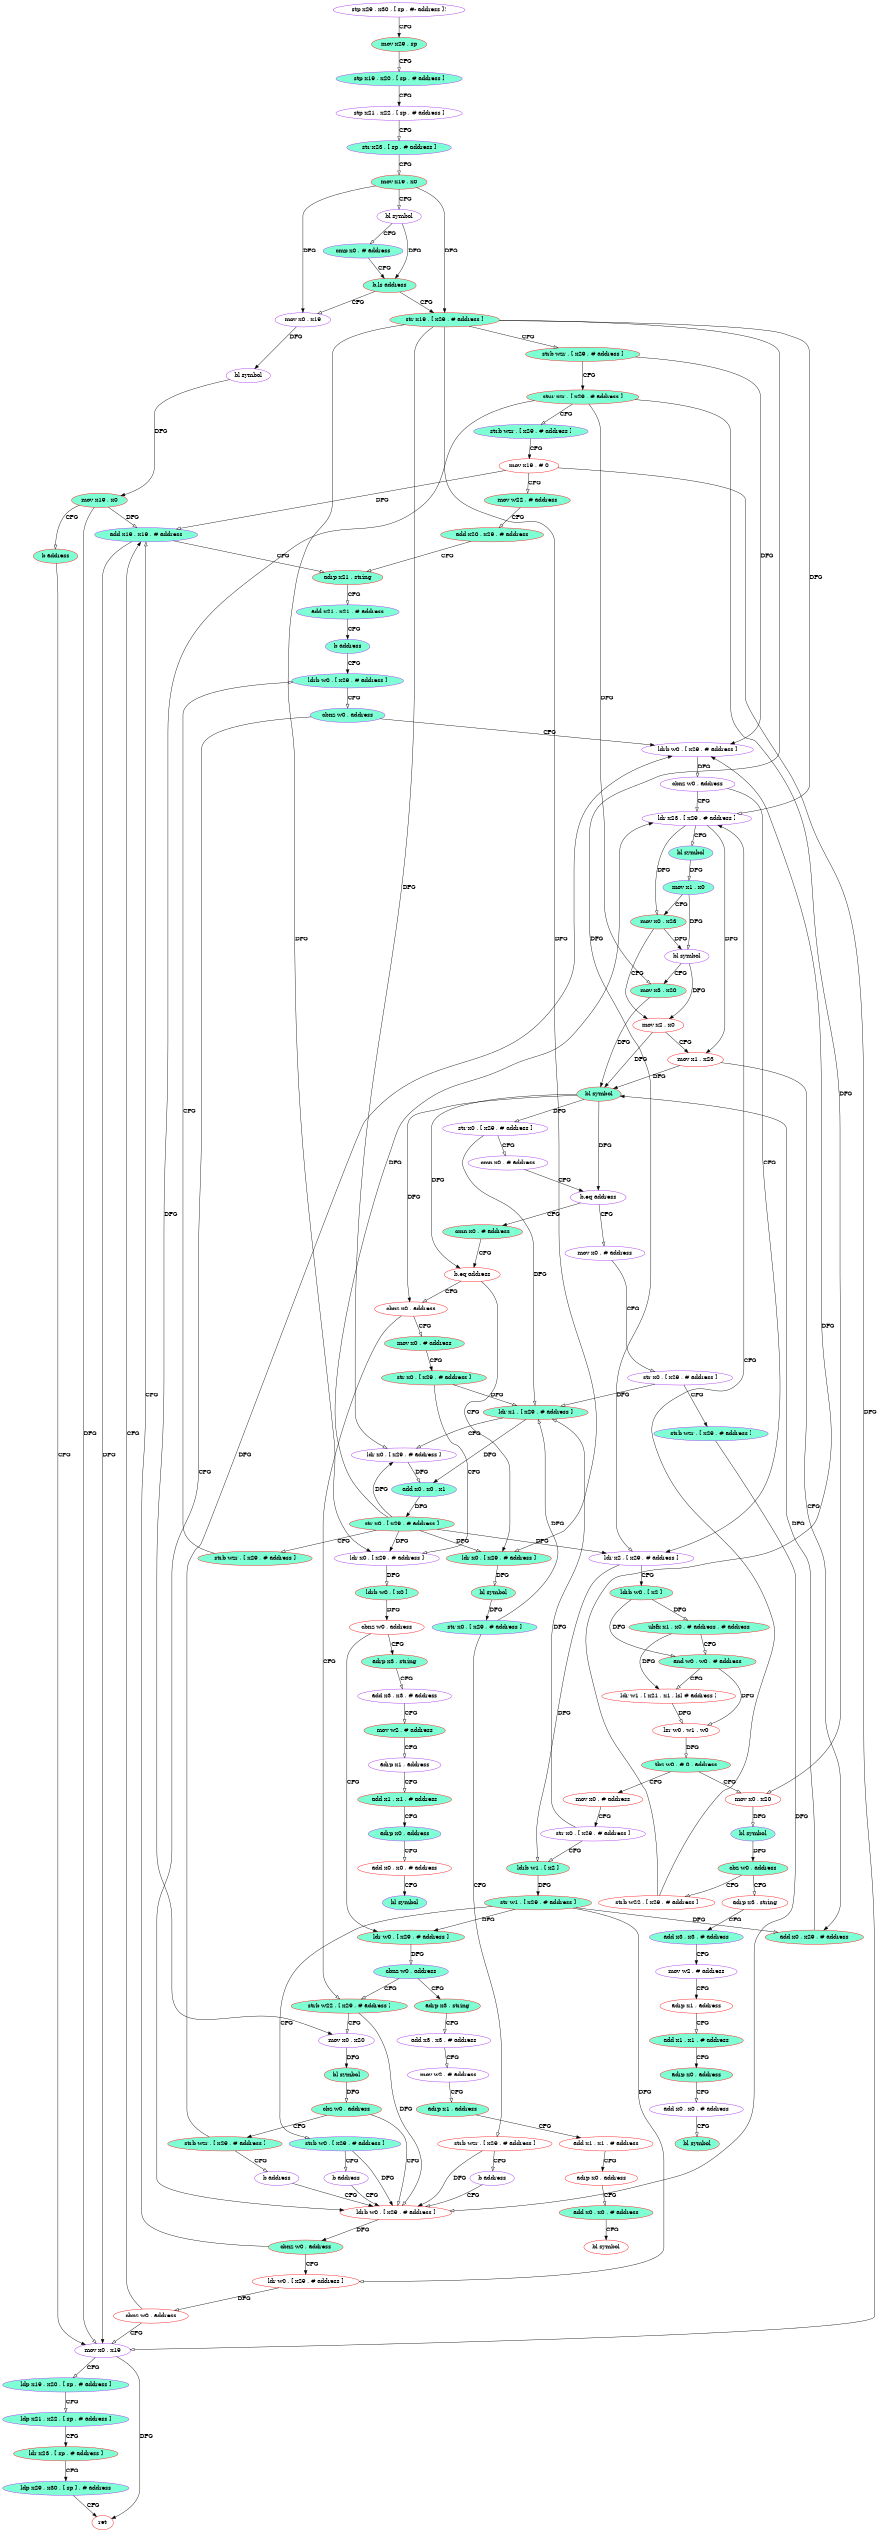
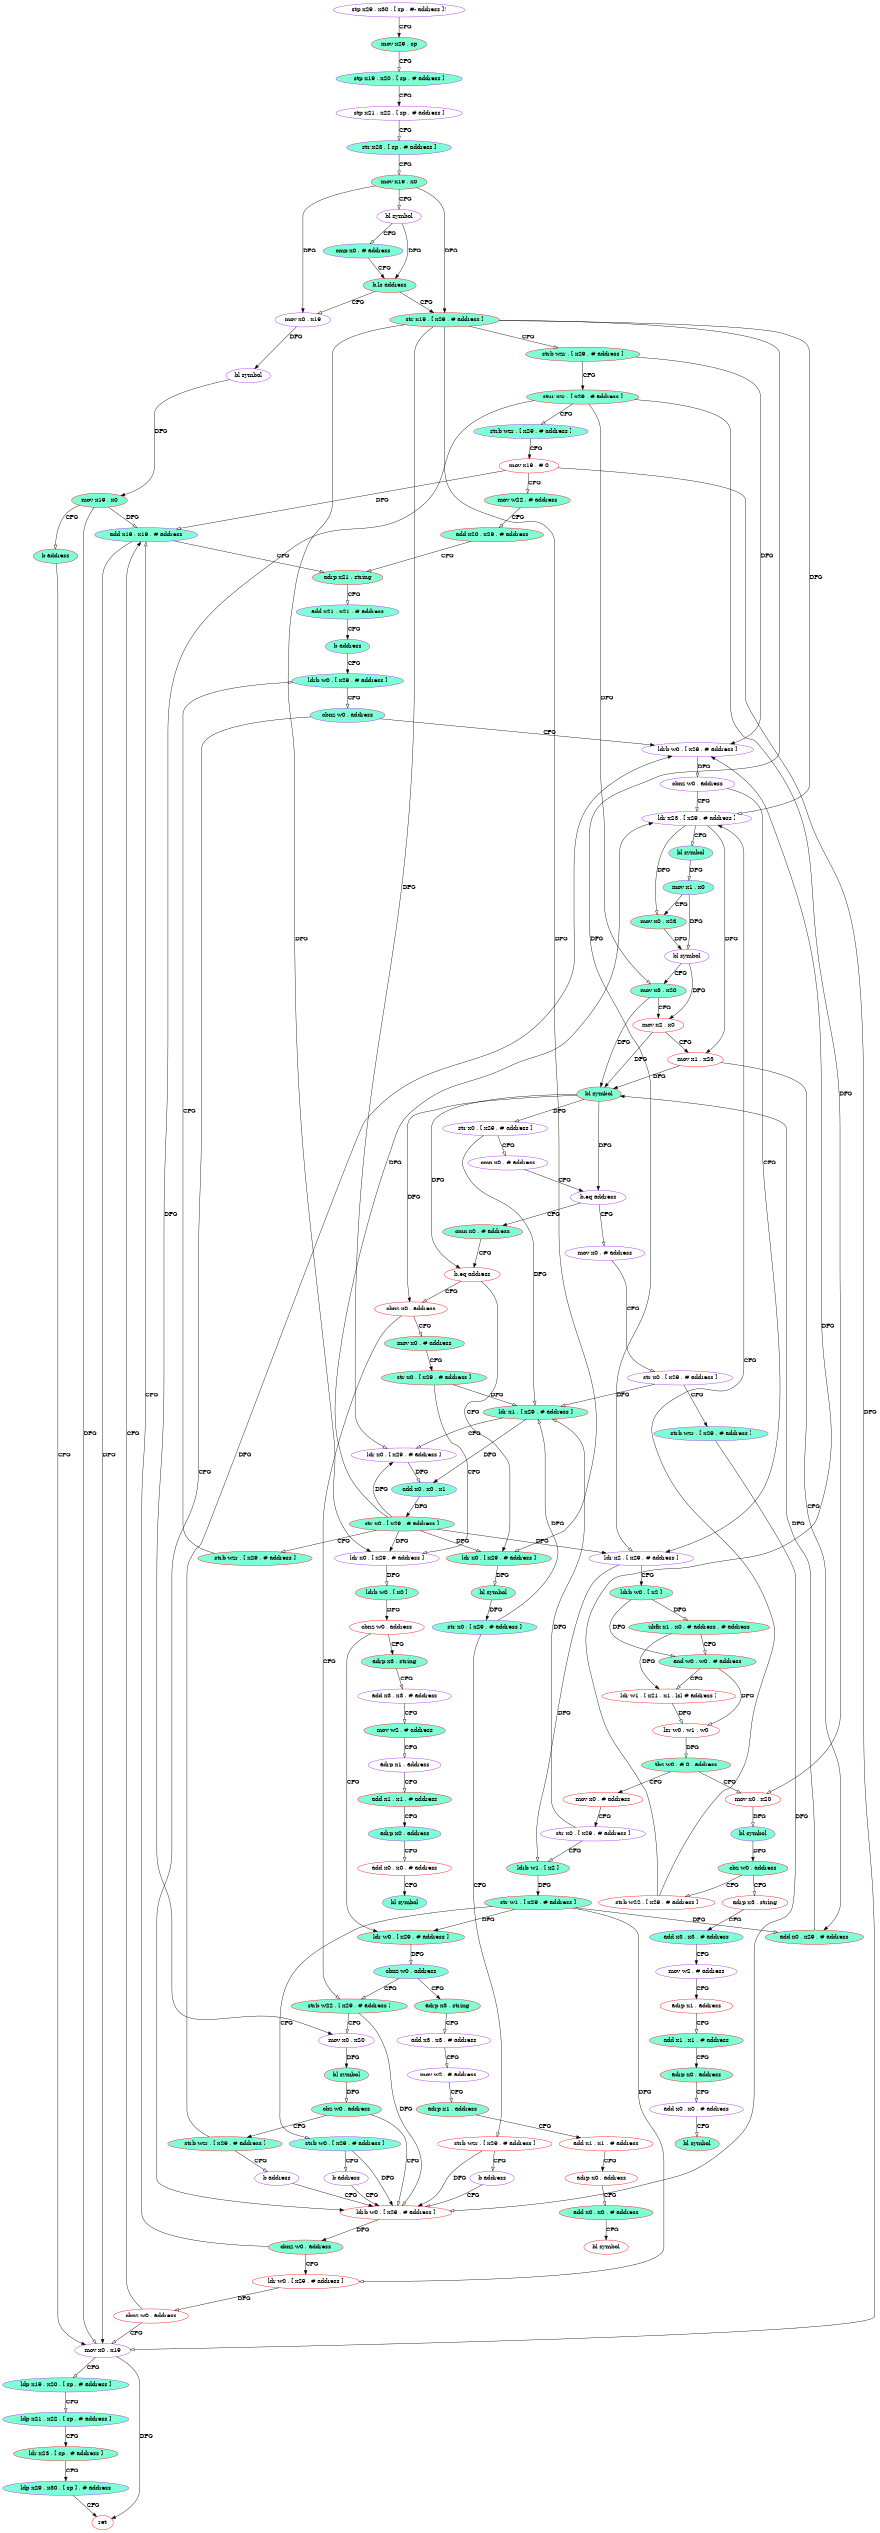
(630, 974) -> (658, 1006)
